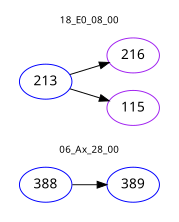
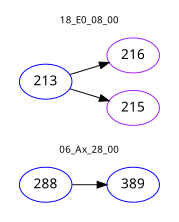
(133, 108) -> (133, 108)
(46, 185) -> (46, 185)
